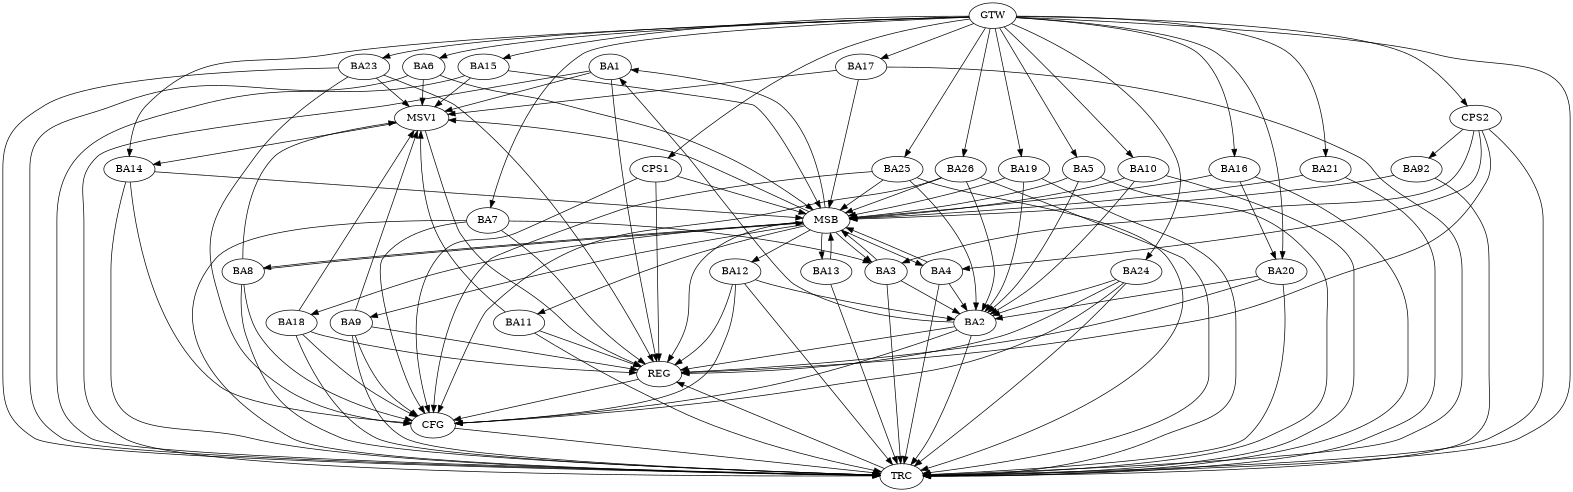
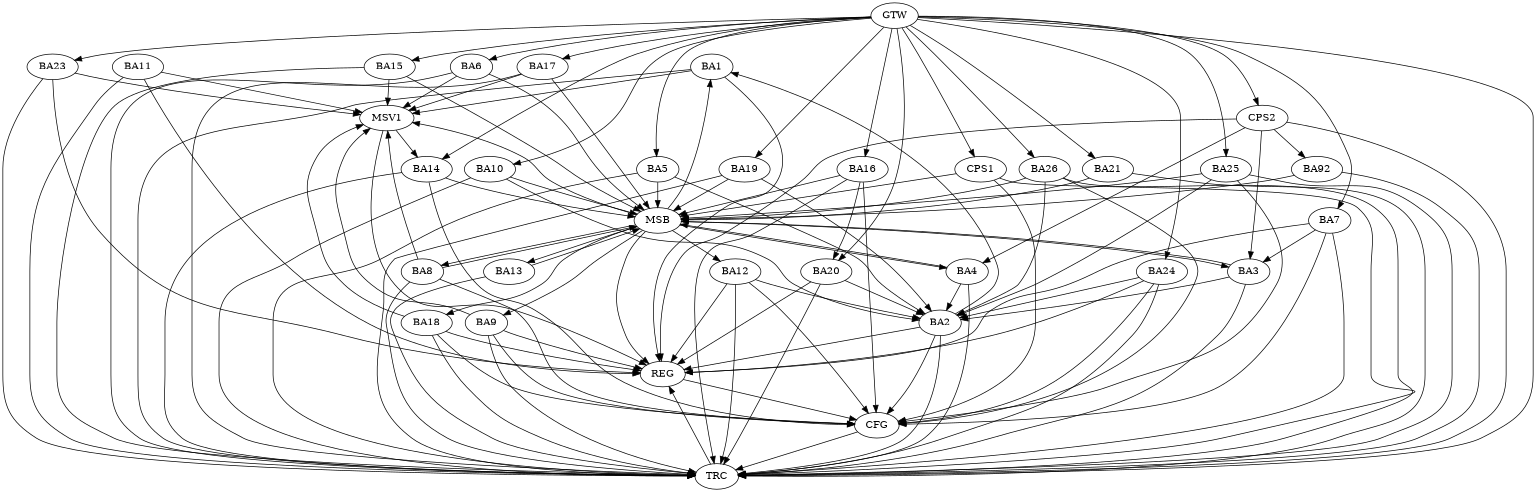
(672, 261) -> none
(657, 272) -> (1369, 405)
(214, 280) -> (870, 299)
